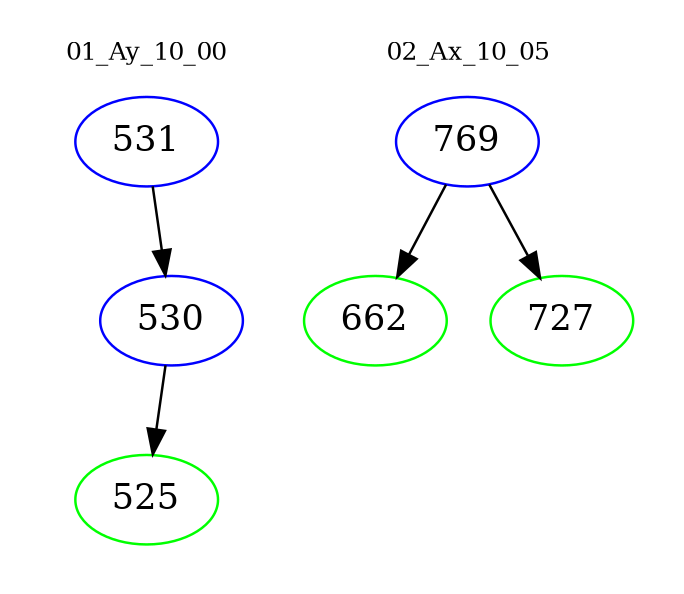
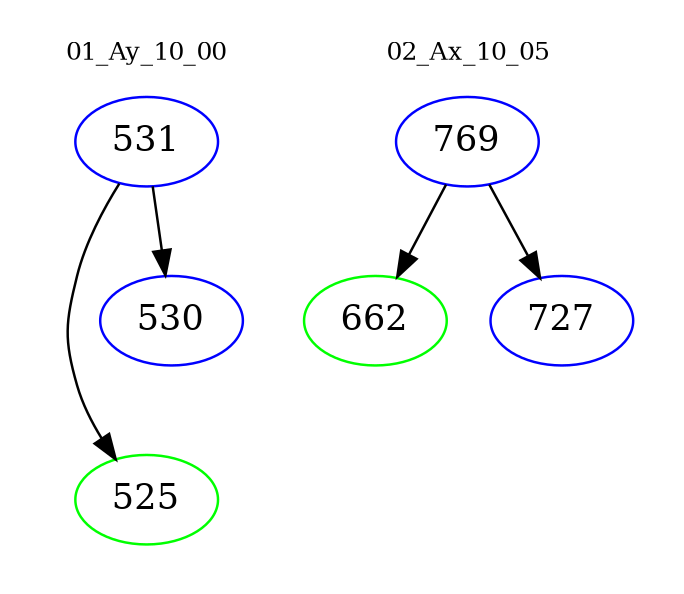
(562, 321) -> (562, 321)
(161, 397) -> (70, 309)
